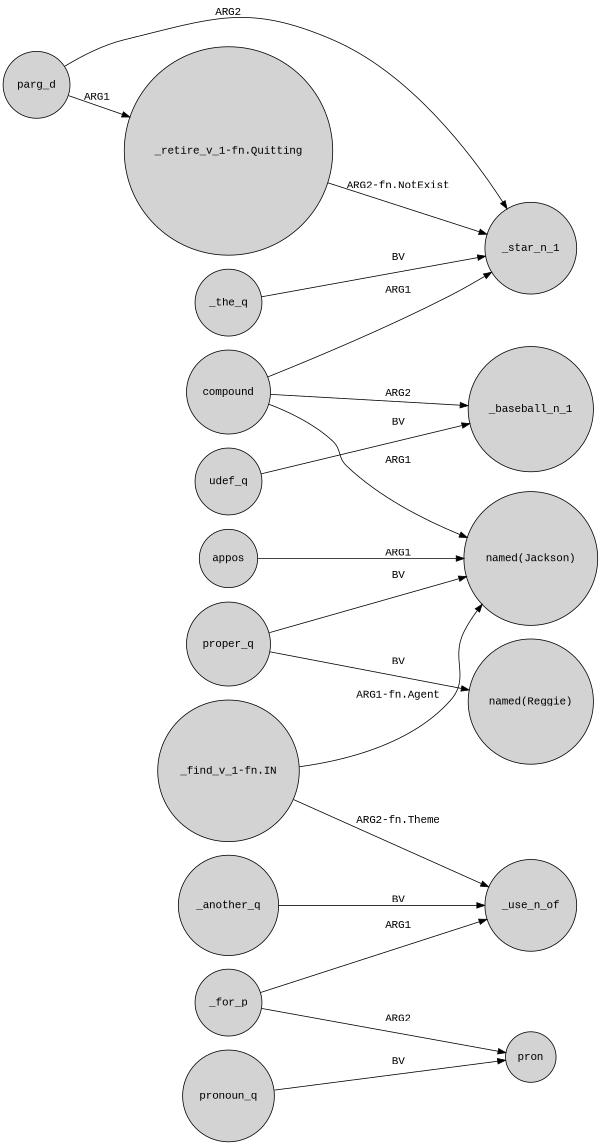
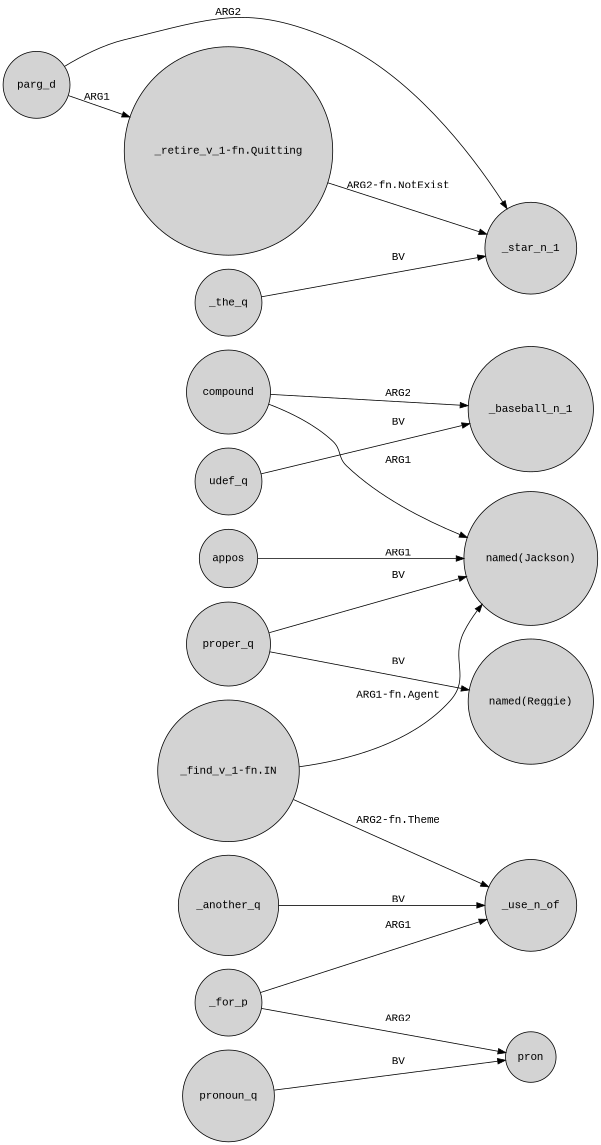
(378, 330) -> none
